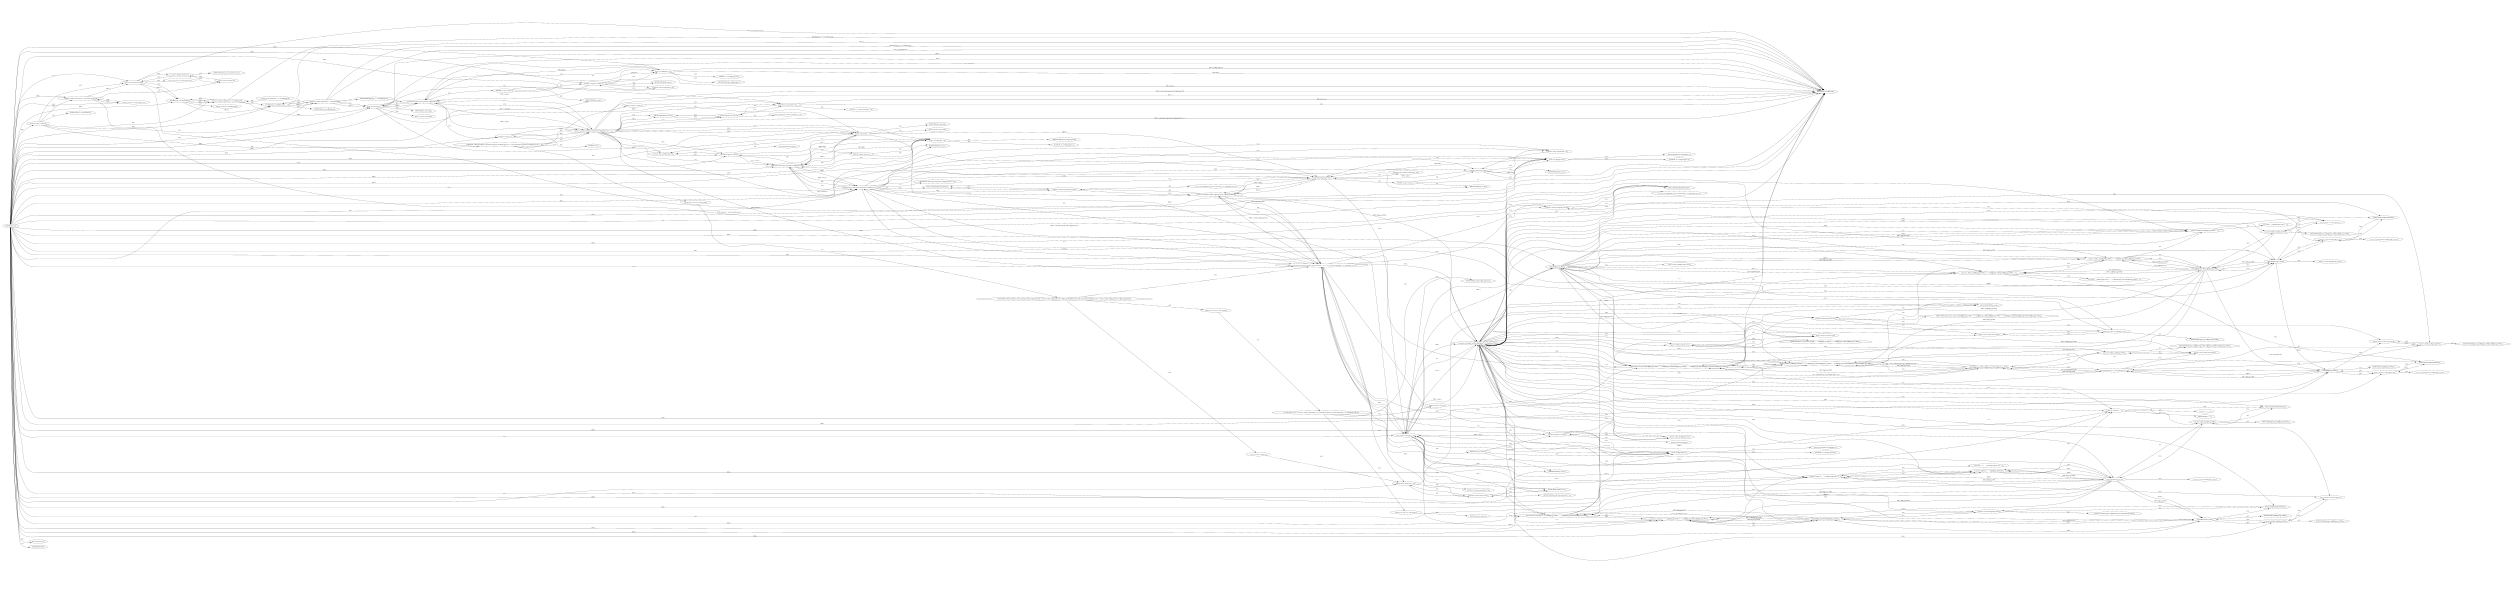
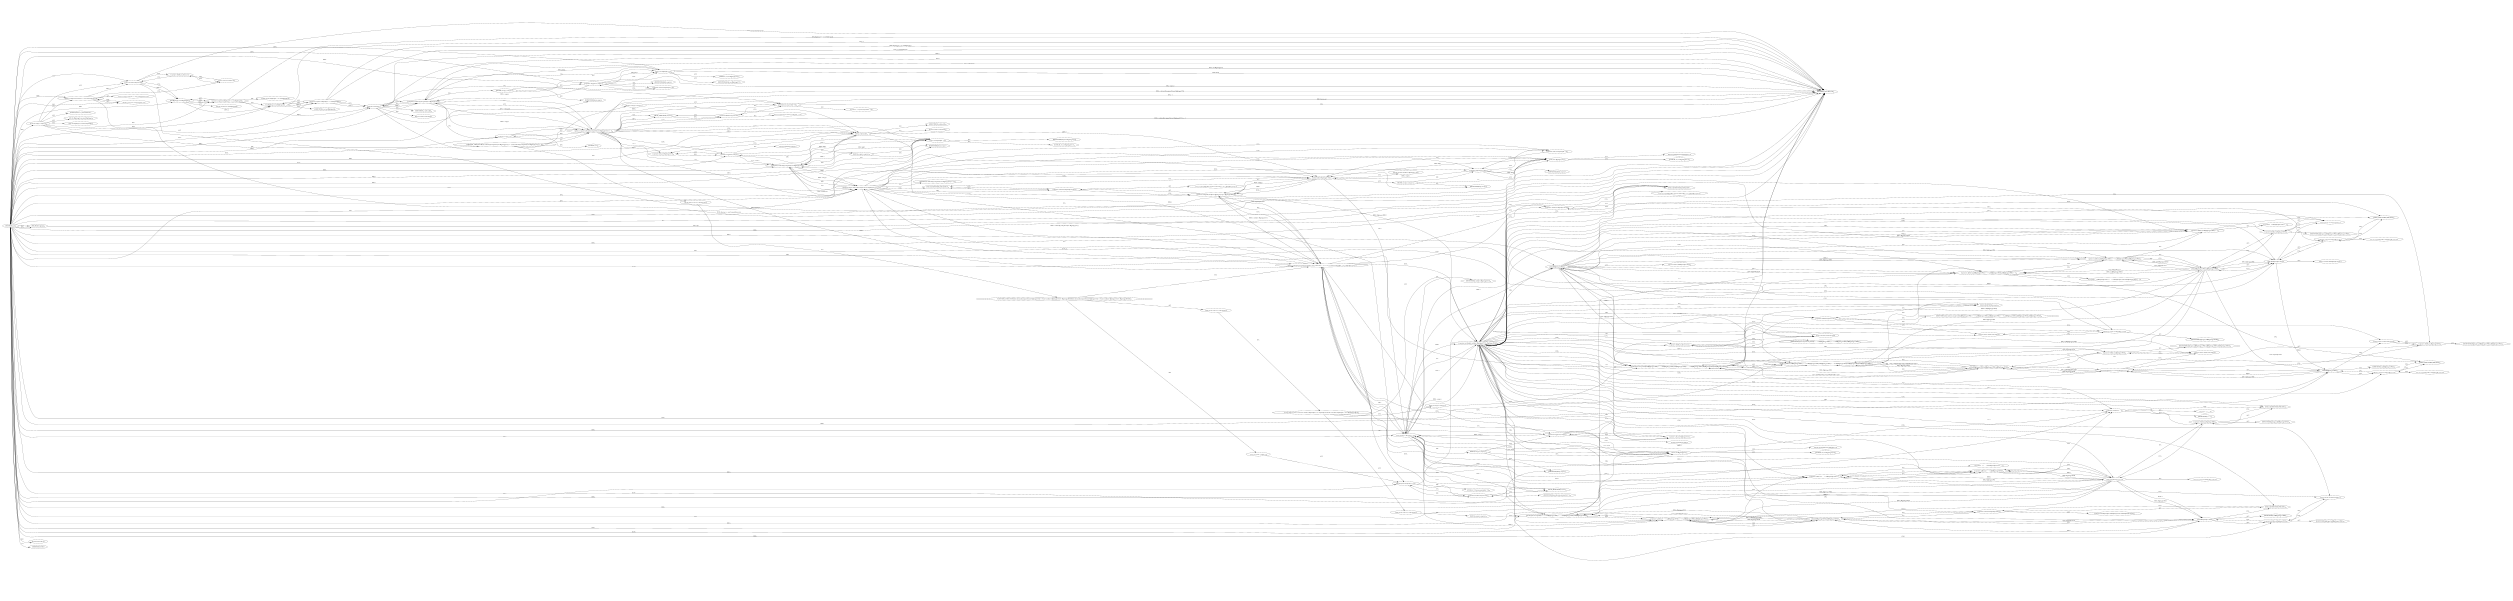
(227, 73) -> none
(180, 80) -> none
none -> (134, 96)
(374, 99) -> none
(257, 101) -> (250, 99)
none -> (81, 118)
none -> (81, 124)
none -> (38, 226)
